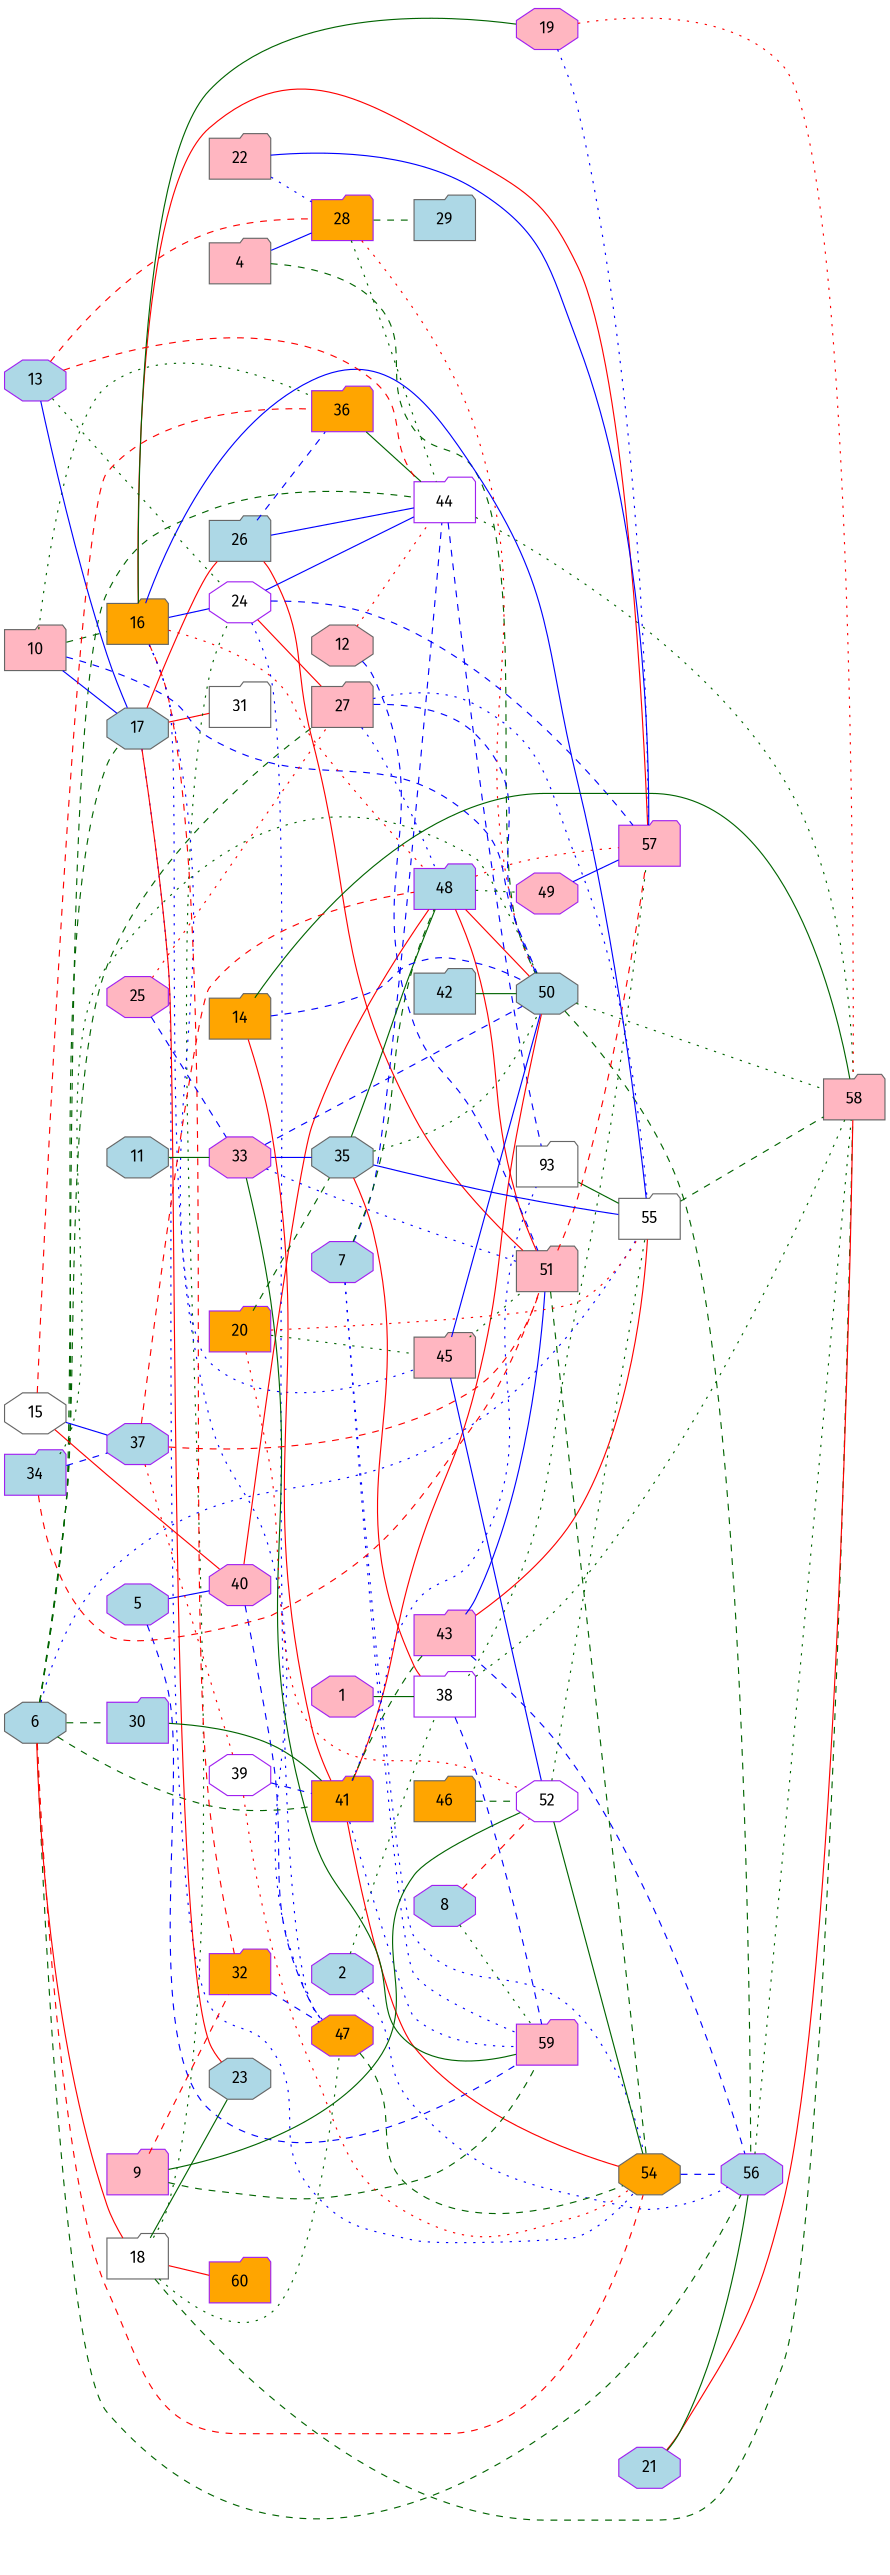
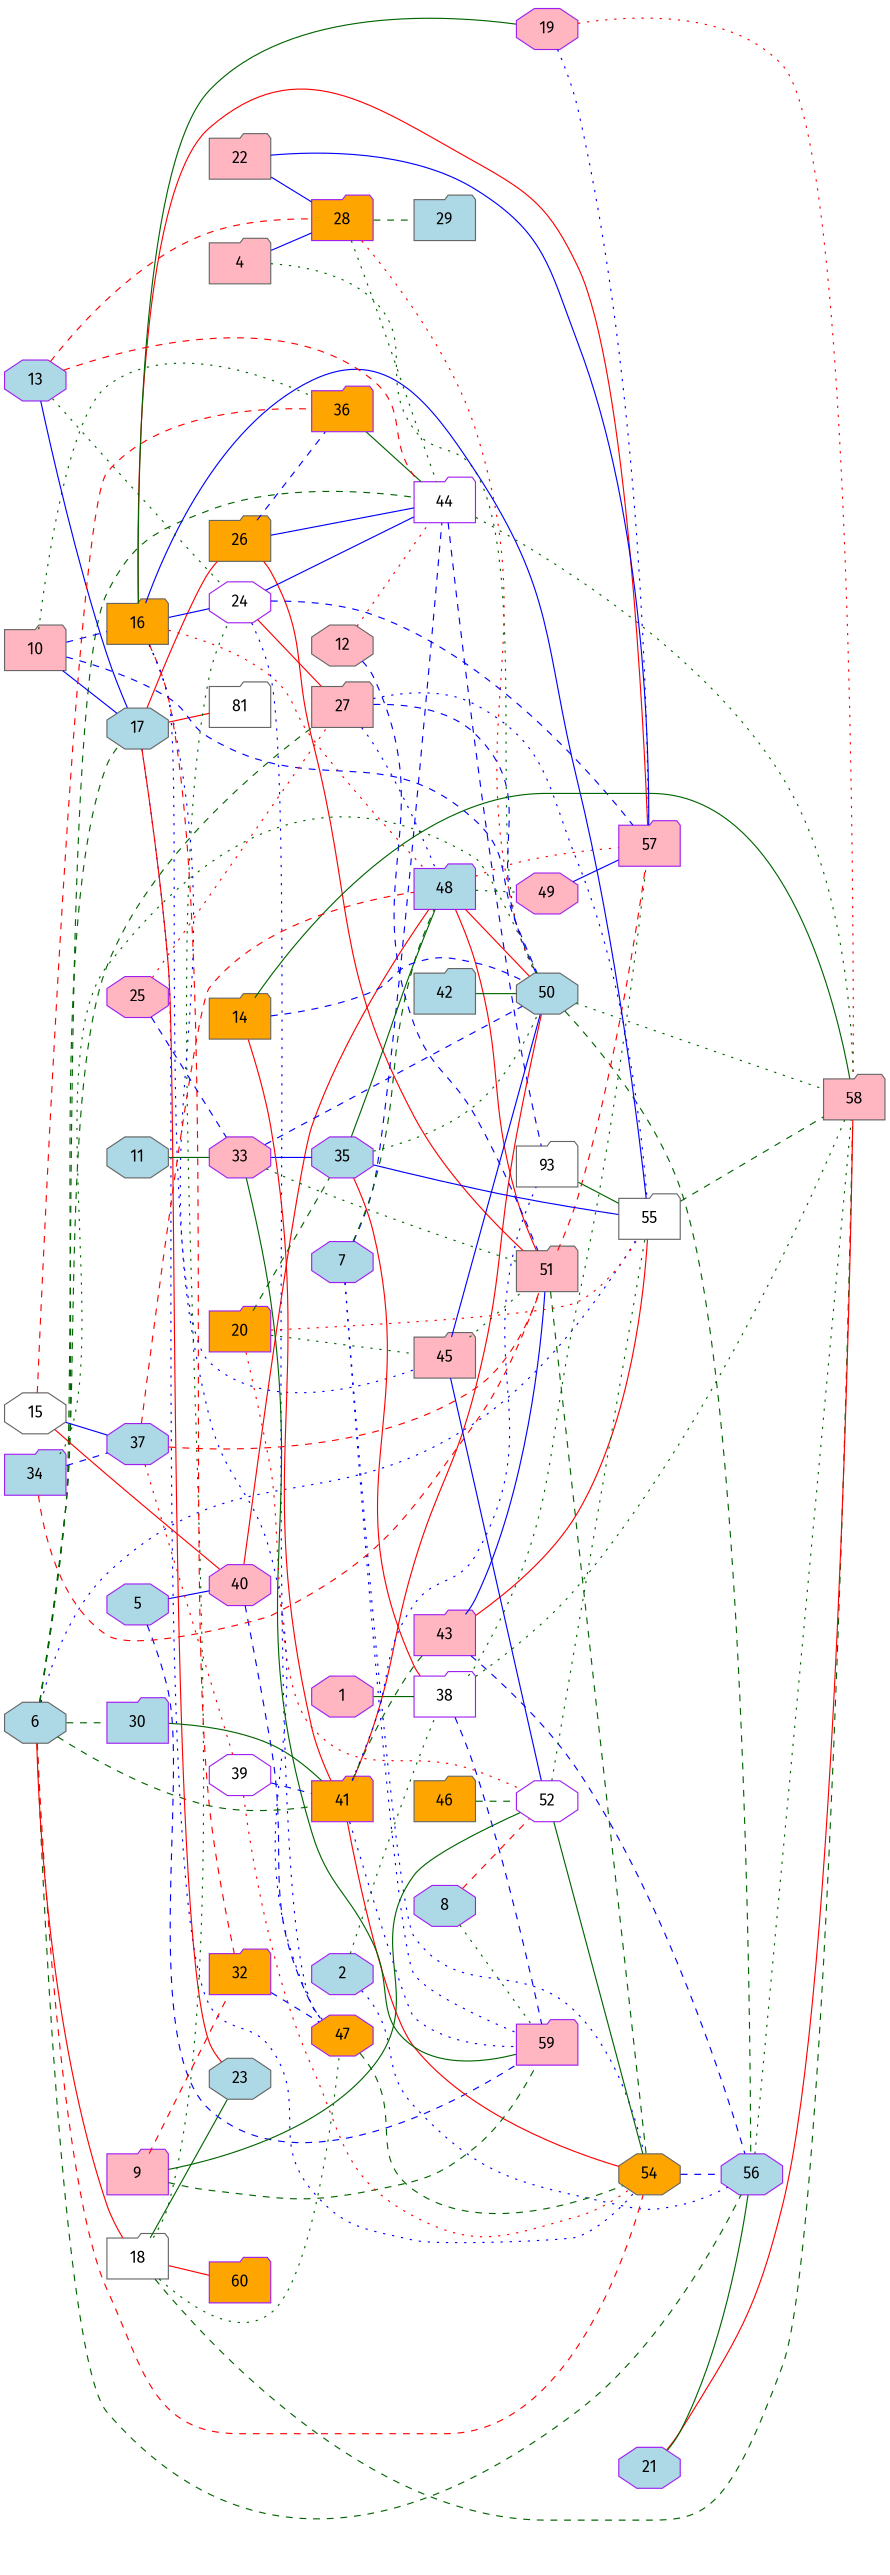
(291, 189) -> (291, 189)
(449, 451) -> (449, 451)
(240, 541) -> (240, 541)
(90, 636) -> (90, 636)
(240, 707) -> (240, 707)
(342, 1157) -> (342, 1157)
(390, 1218) -> (390, 1218)
